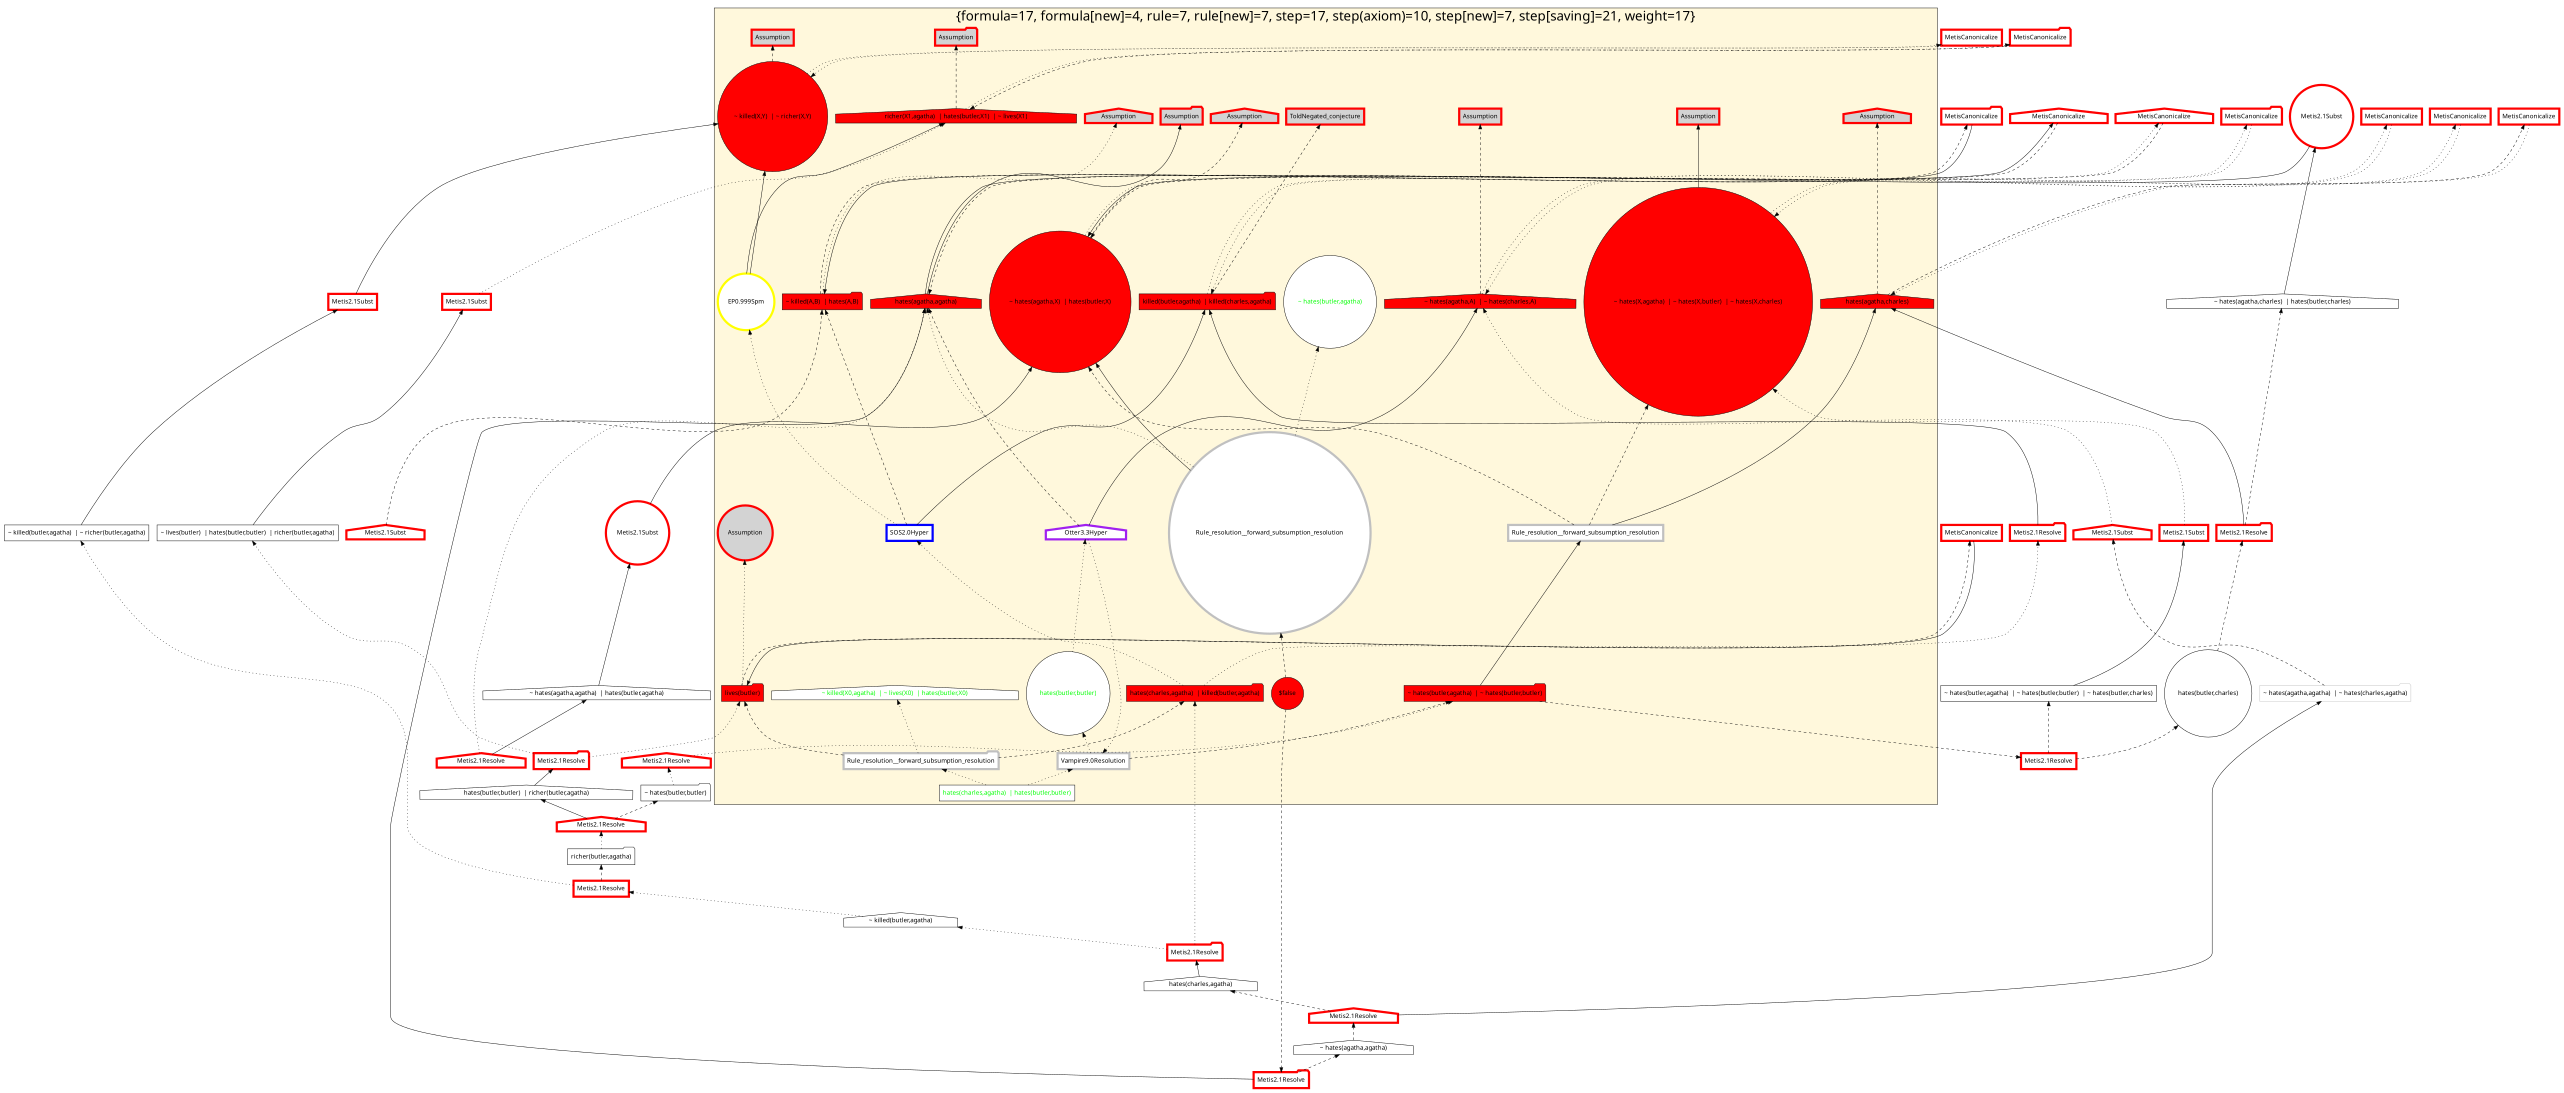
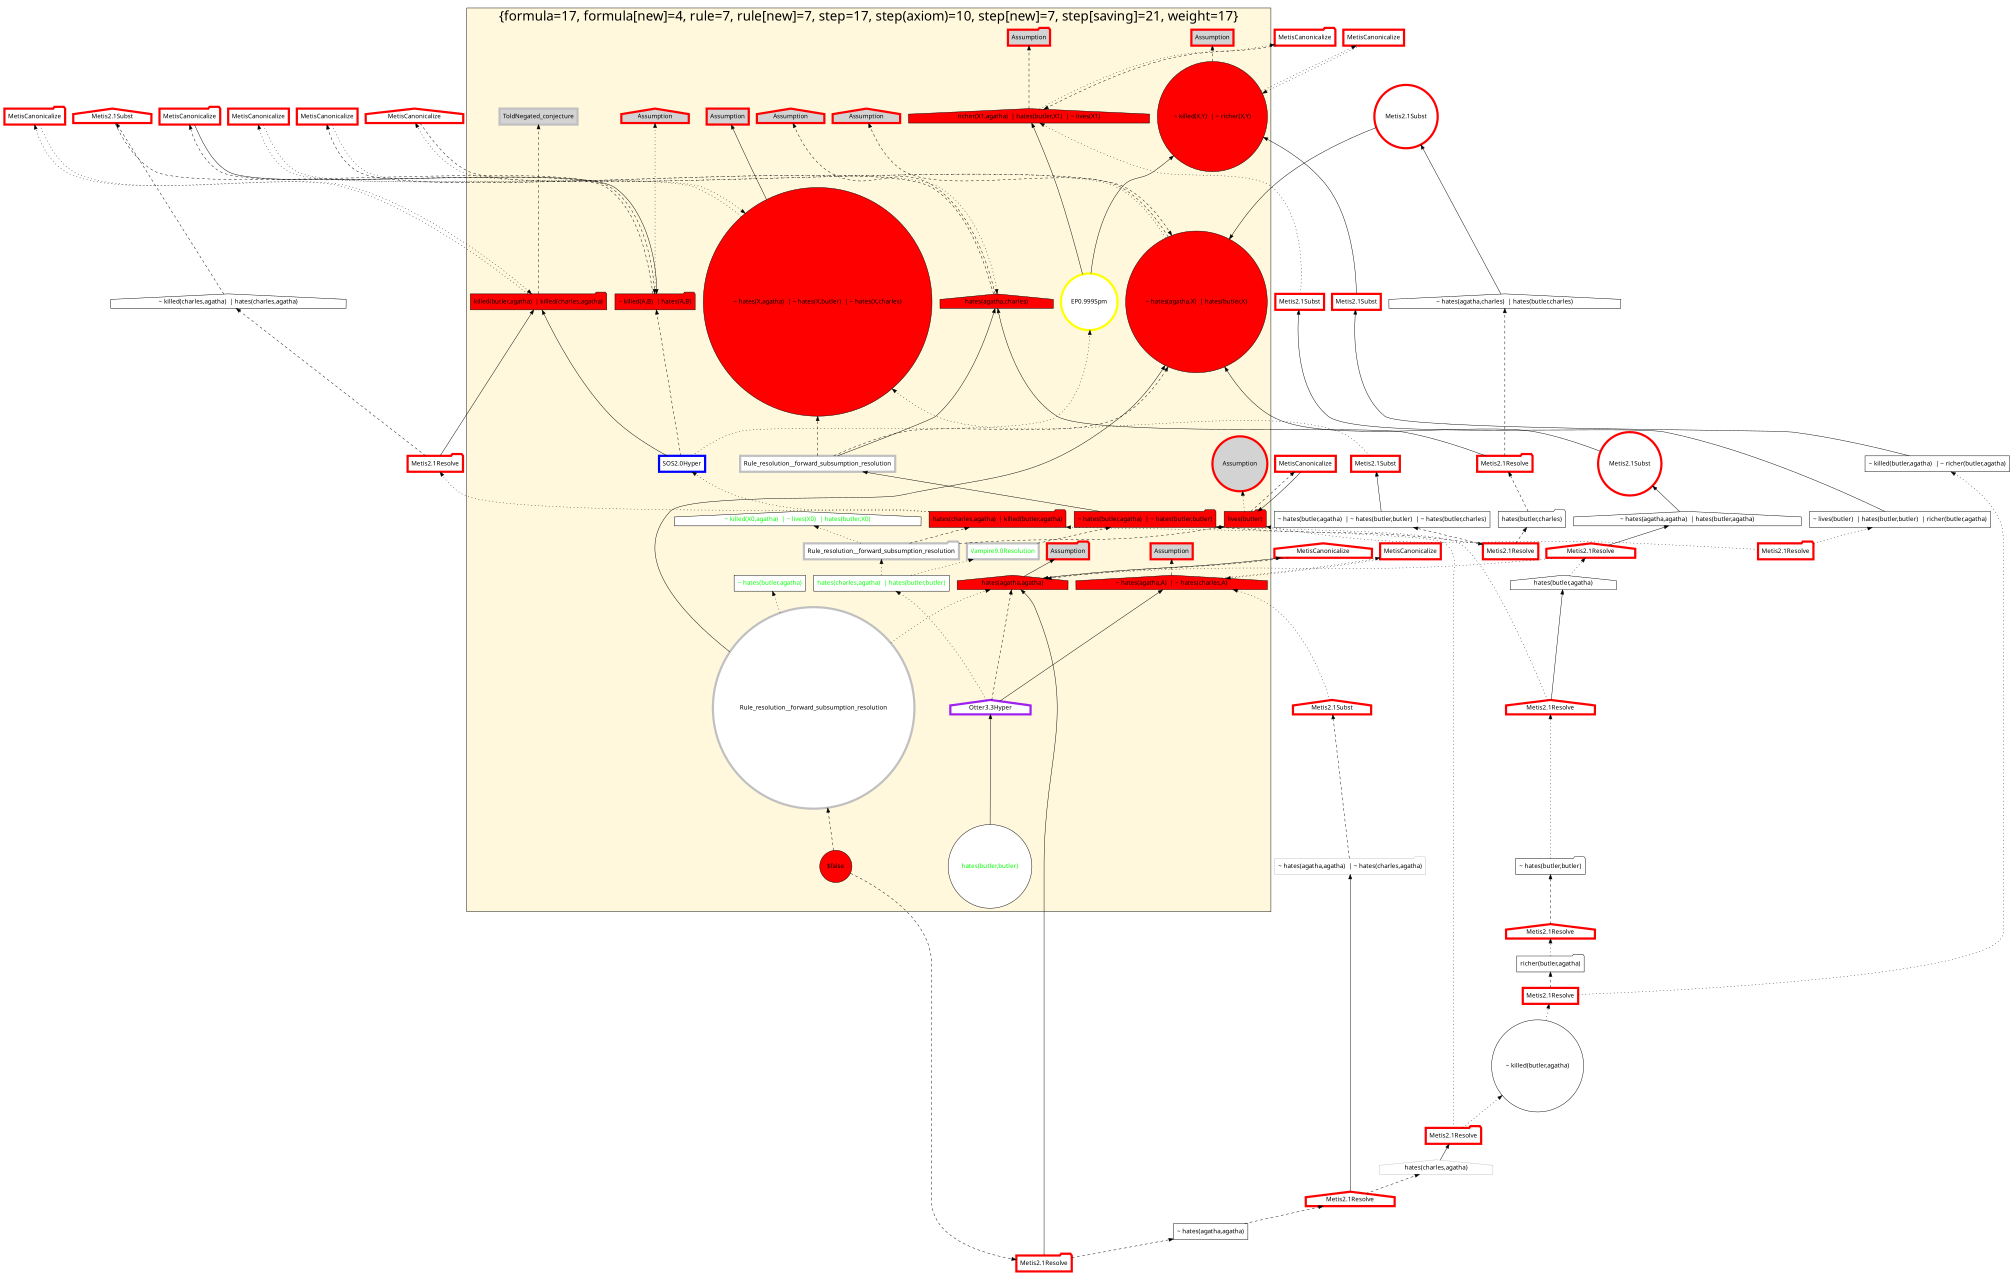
(1325, 117) -> (539, 117)
none -> (228, 302)
(1330, 302) -> (770, 583)
none -> (1563, 583)
(1079, 598) -> (990, 772)
(1113, 645) -> (949, 642)
(2208, 693) -> (1532, 519)
(1088, 747) -> none
(1093, 761) -> (1003, 551)
(526, 793) -> none
(901, 921) -> (1538, 1066)
(1201, 984) -> (1436, 1168)
(1354, 1048) -> (1211, 1232)
